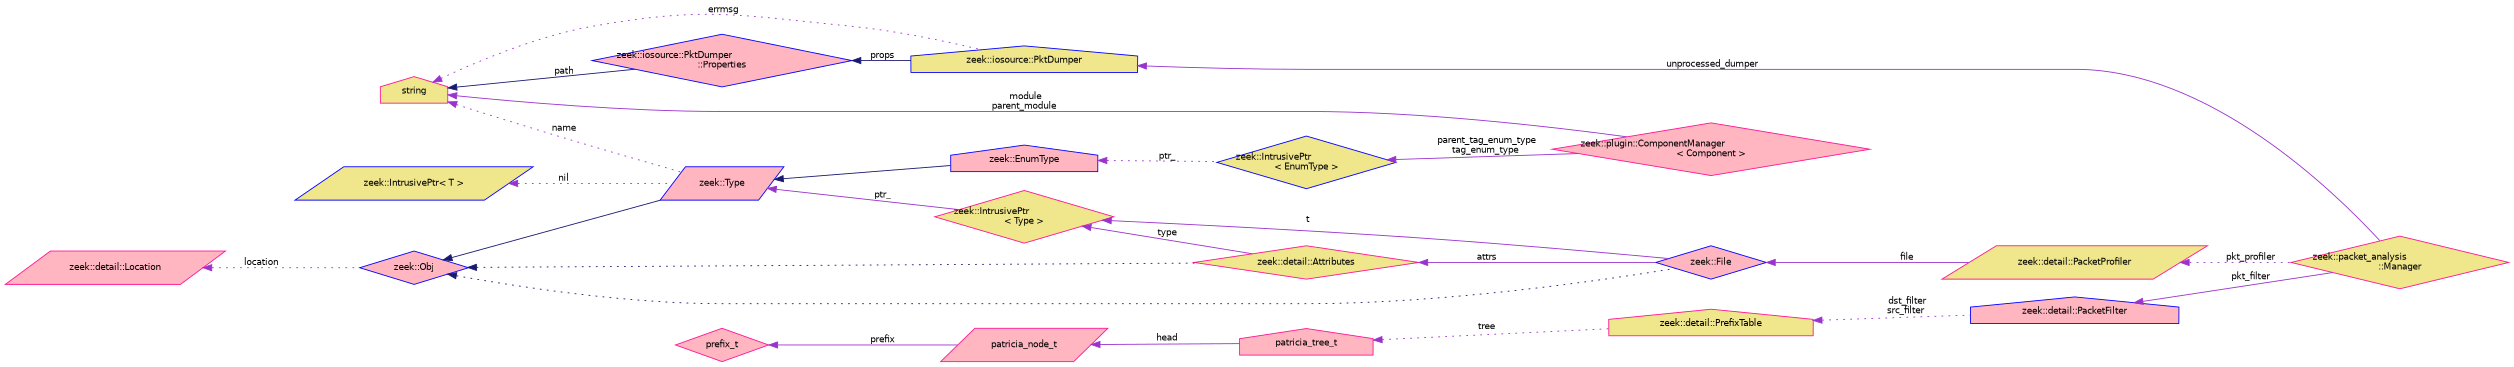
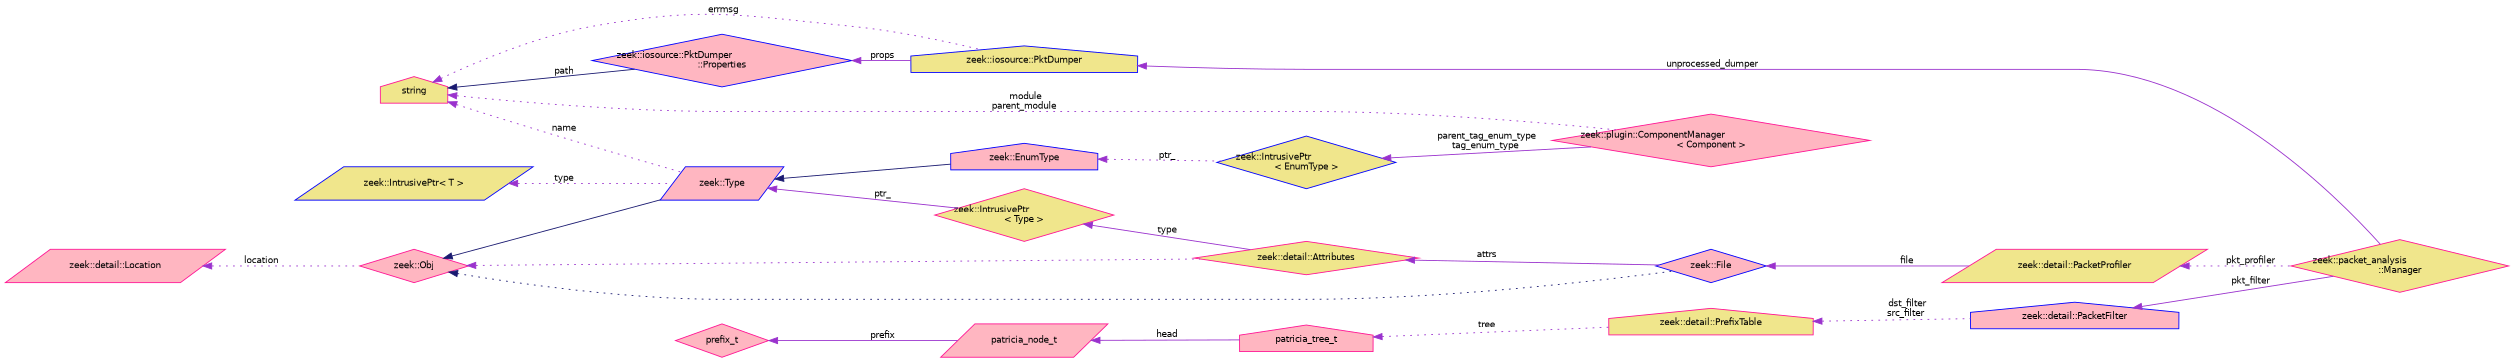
(886, 61) -> (886, 61)
(1042, 111) -> (1036, 111)
(563, 179) -> (563, 179)
(1390, 236) -> none
(837, 265) -> (838, 262)
(414, 268) -> (414, 266)
